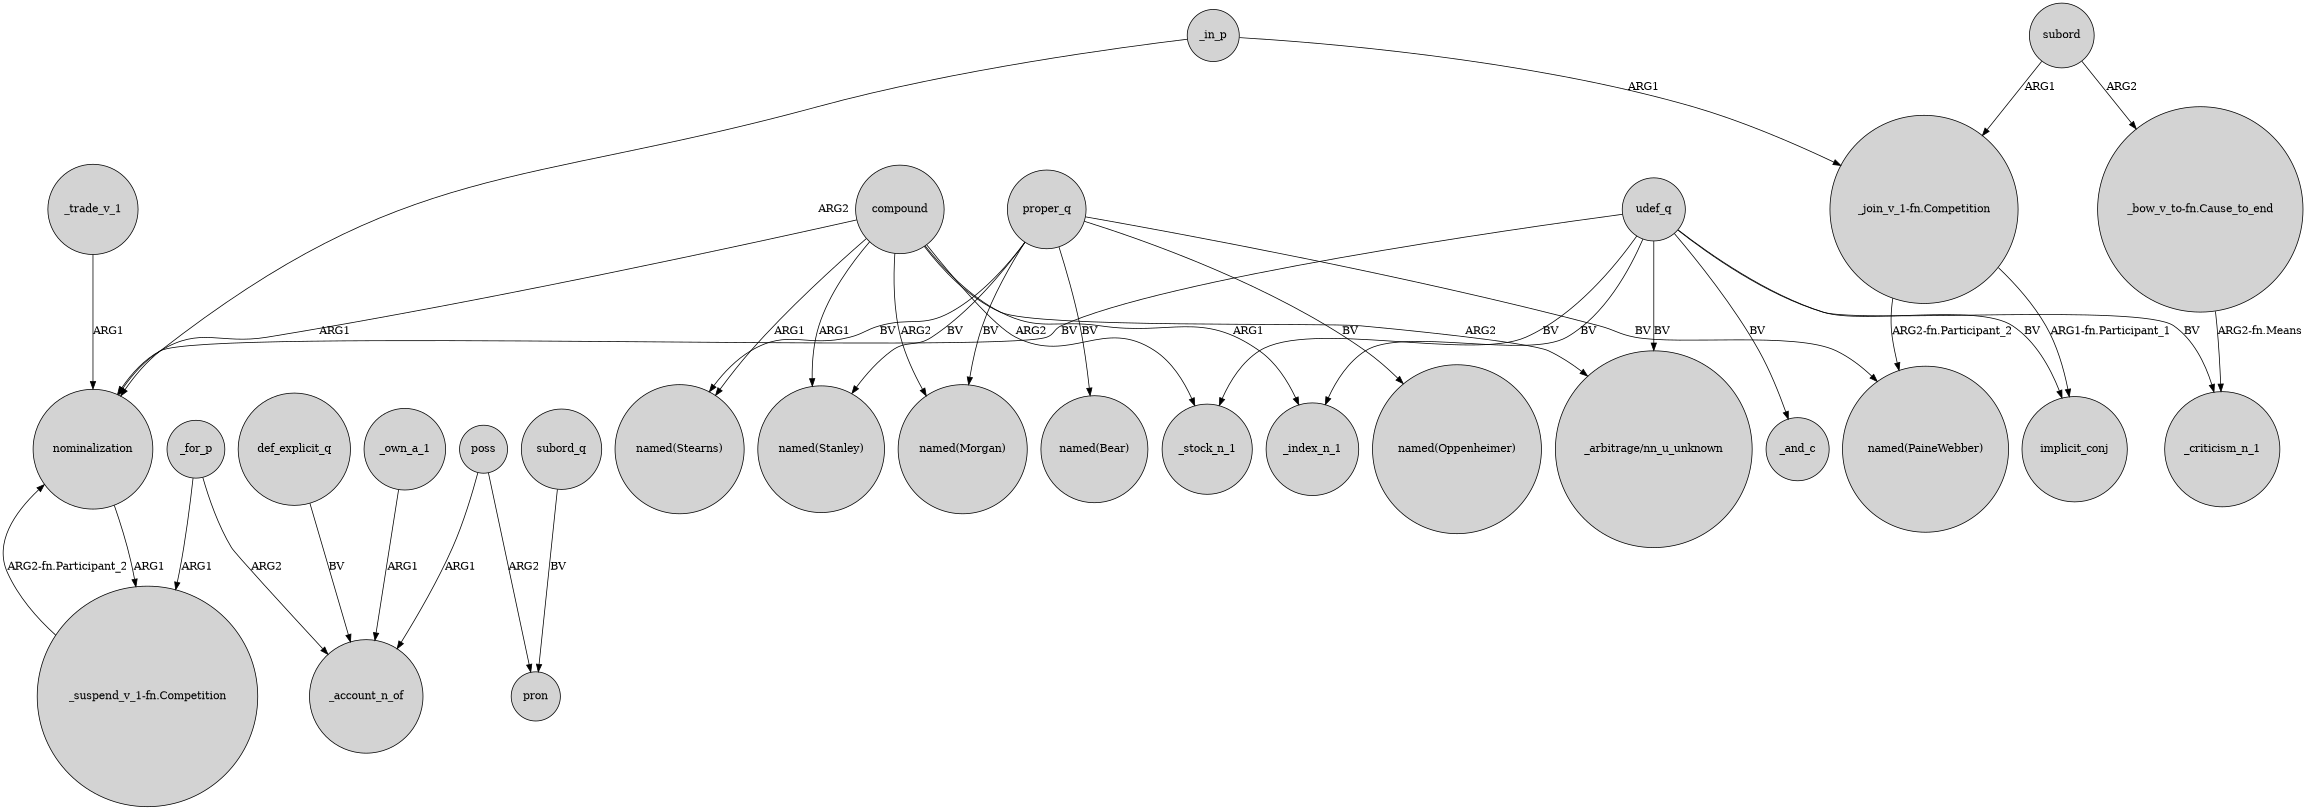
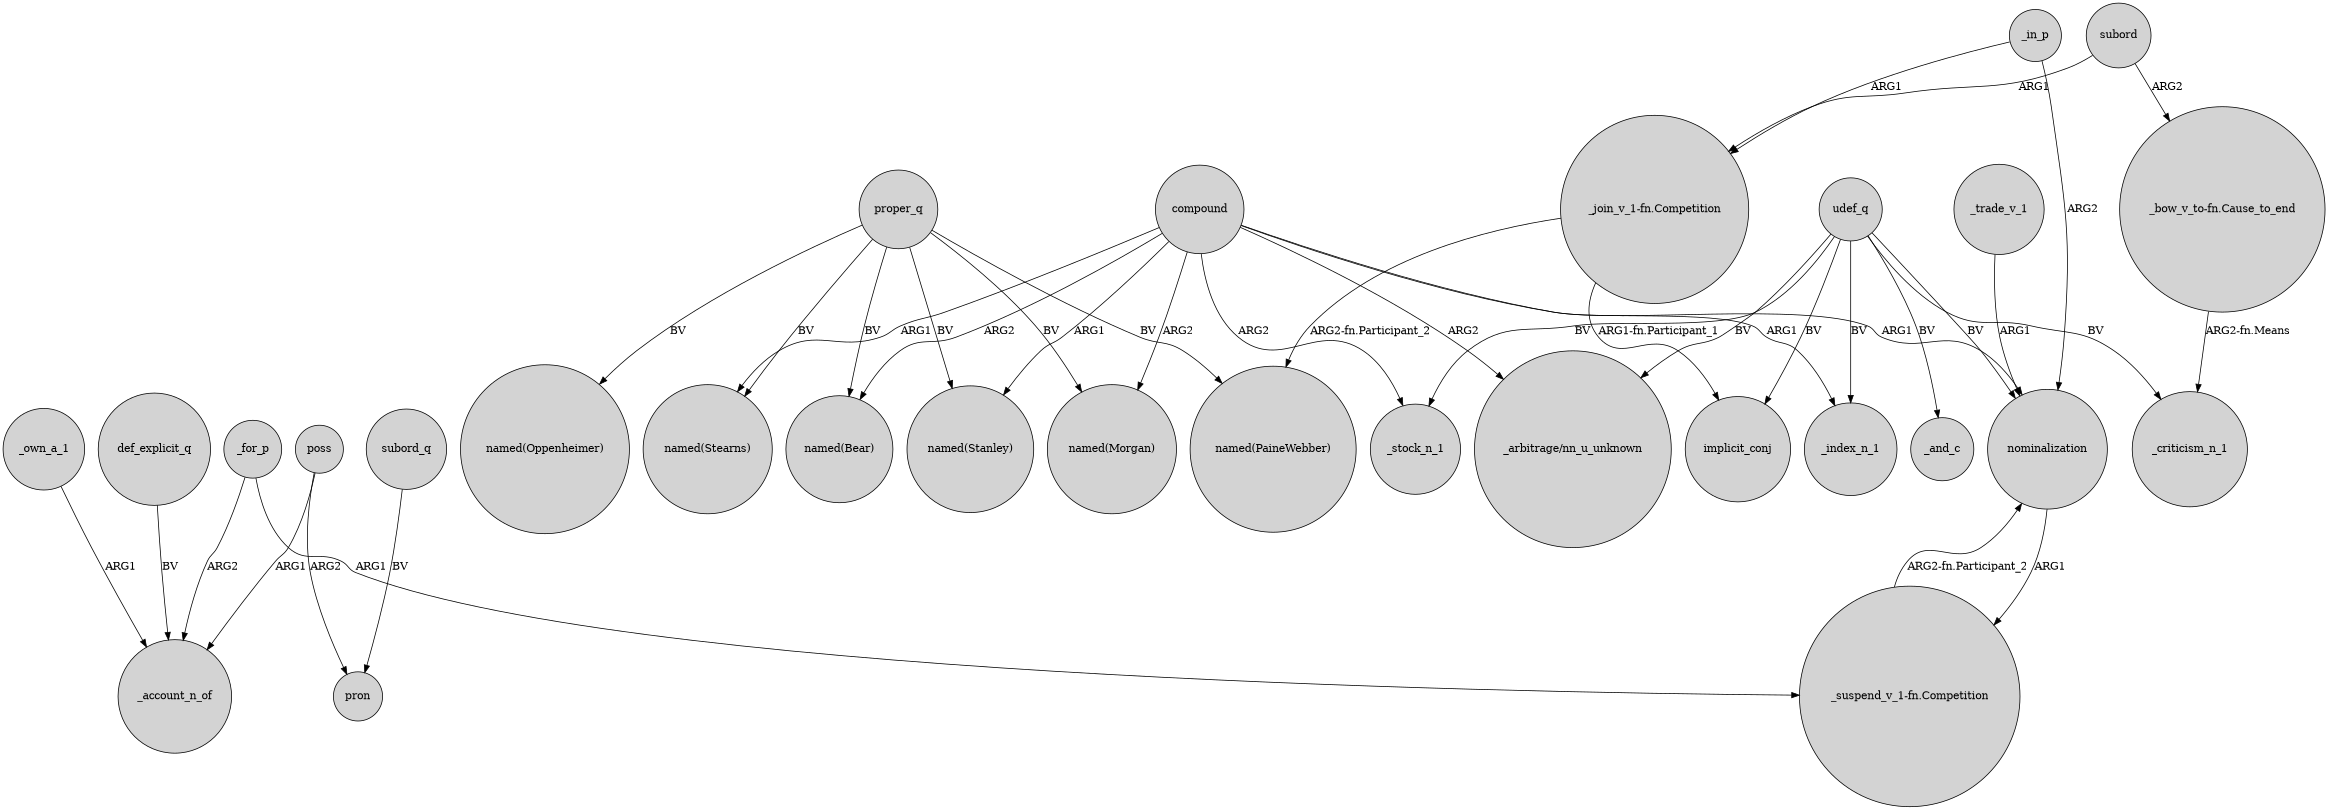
none -> (1010, 315)
